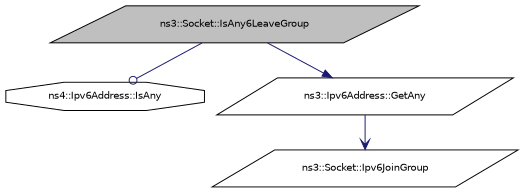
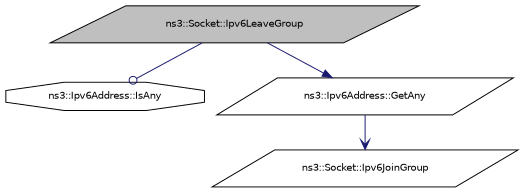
(235, 24) -> (235, 24)
(105, 96) -> (105, 96)
